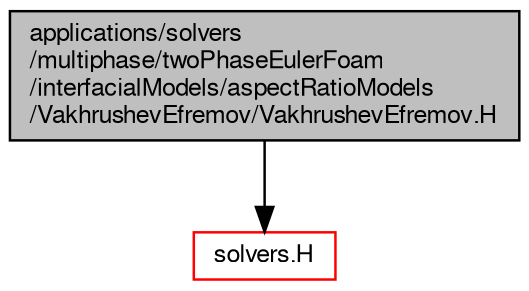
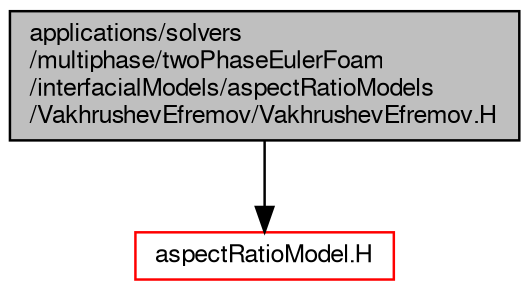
(265, 256) -> (265, 256)
